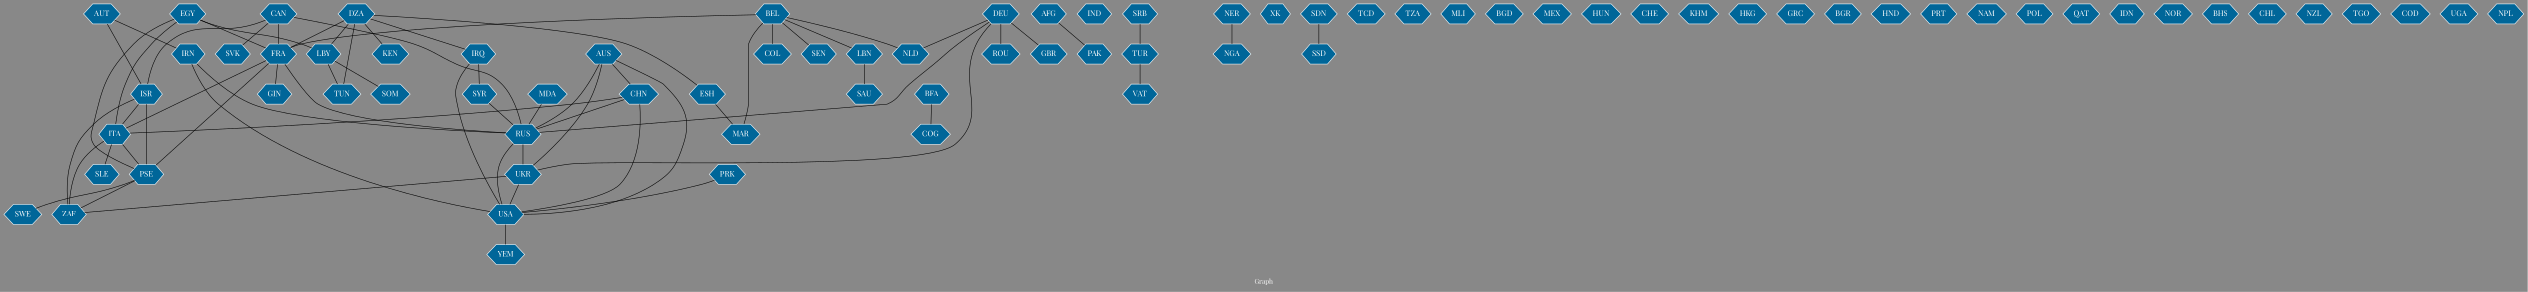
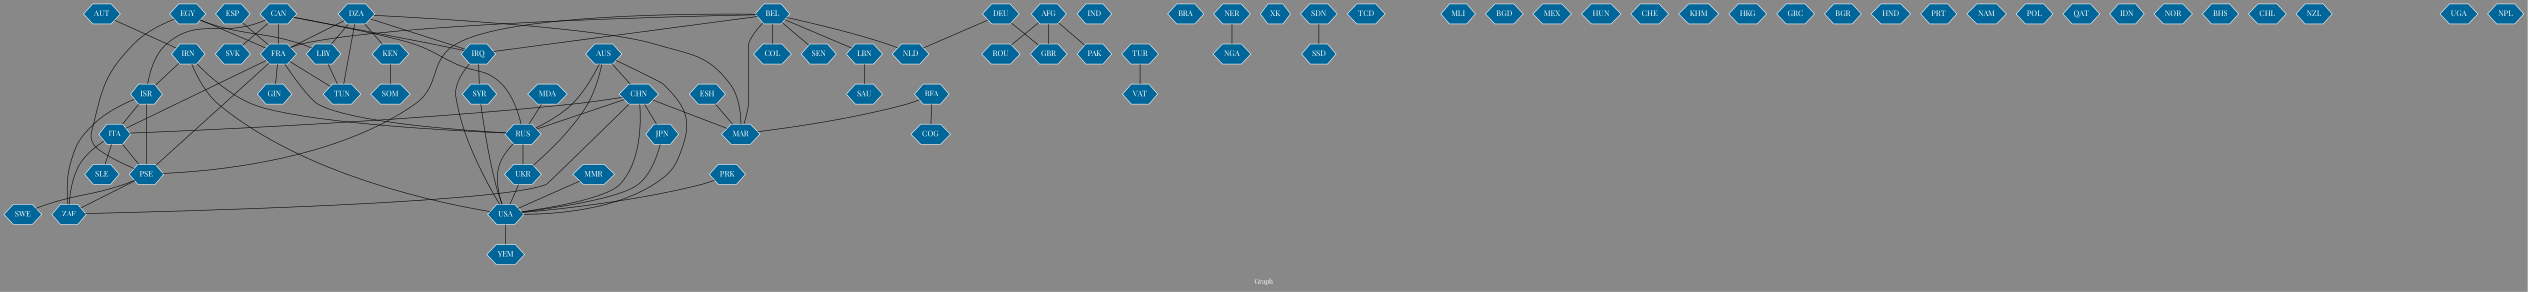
none -> (233, 14)
(1140, 14) -> none
none -> (1186, 14)
(1413, 14) -> none
(2361, 14) -> none
(2410, 14) -> none
(542, 29) -> (579, 31)
none -> (625, 34)
(1001, 34) -> (1028, 32)
none -> (1049, 34)
none -> (413, 40)
(123, 51) -> (167, 74)
(136, 63) -> none
none -> (436, 71)
none -> (310, 74)
(357, 74) -> (390, 74)
(779, 113) -> none
none -> (690, 114)
(502, 115) -> (489, 155)
none -> (839, 119)
none -> (662, 134)
(813, 162) -> none
none -> (594, 174)
(295, 194) -> (374, 203)
